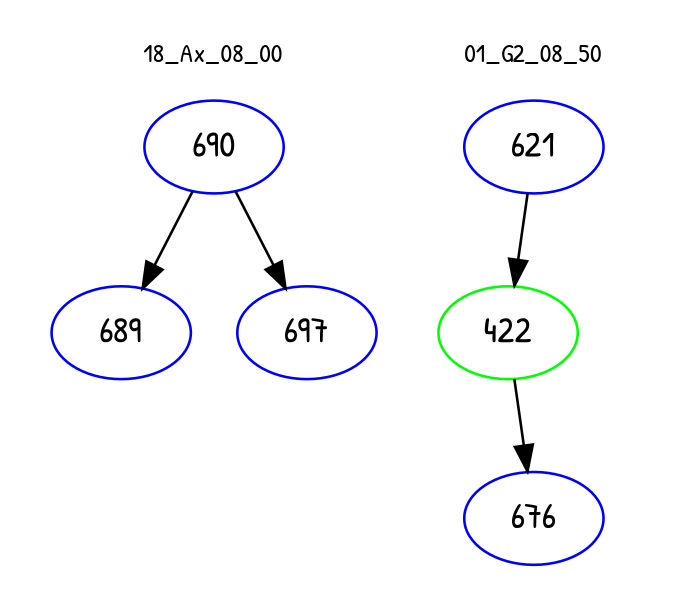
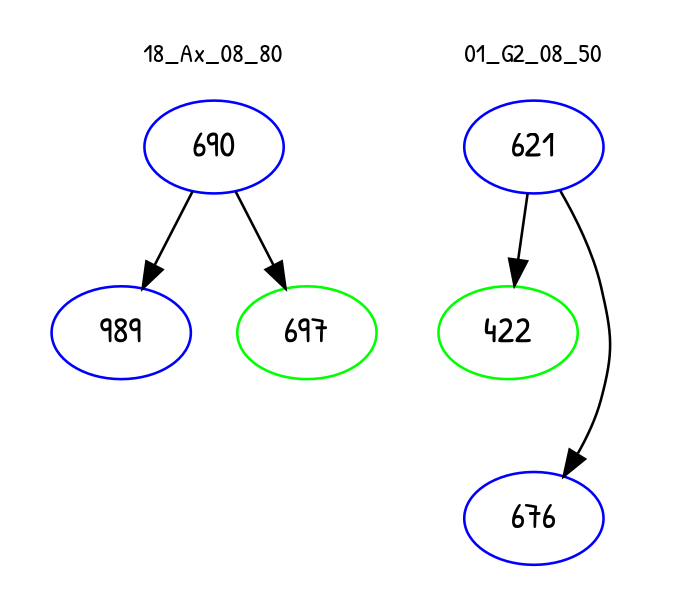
(214, 55) -> (214, 55)
(121, 333) -> (121, 333)
(307, 333) -> (307, 333)
(519, 412) -> (608, 320)
